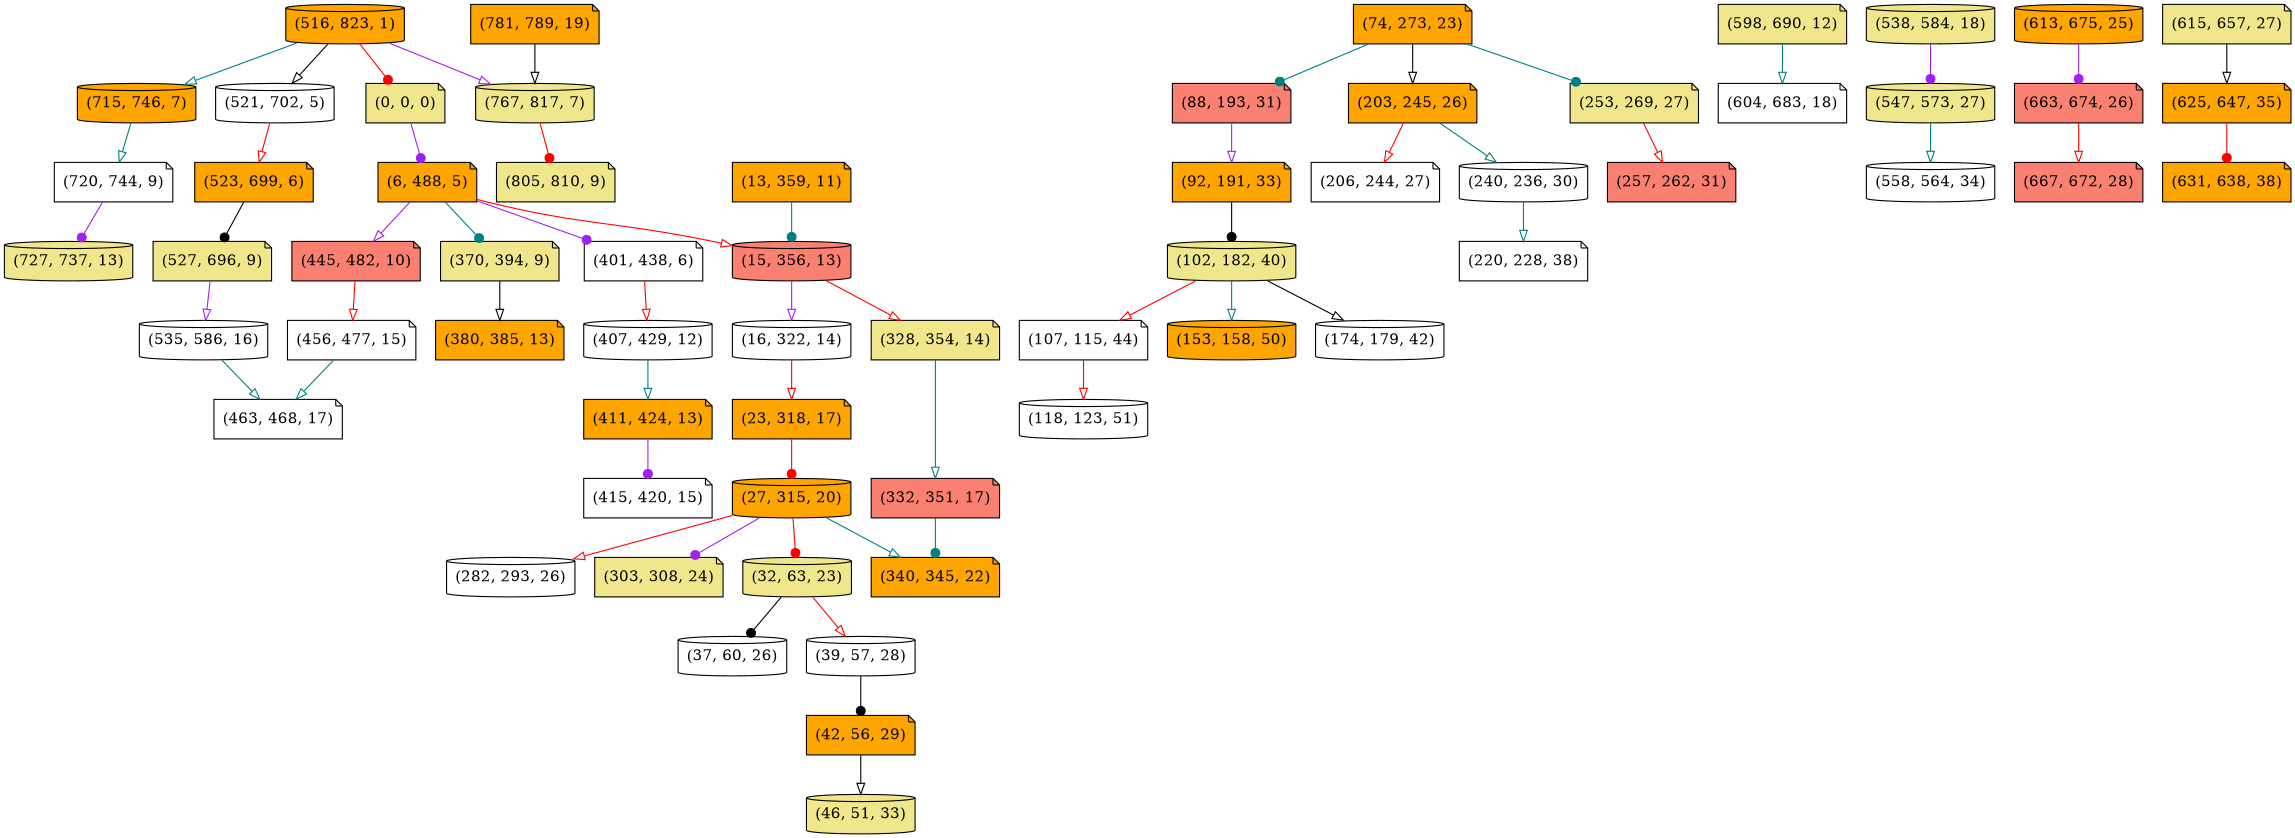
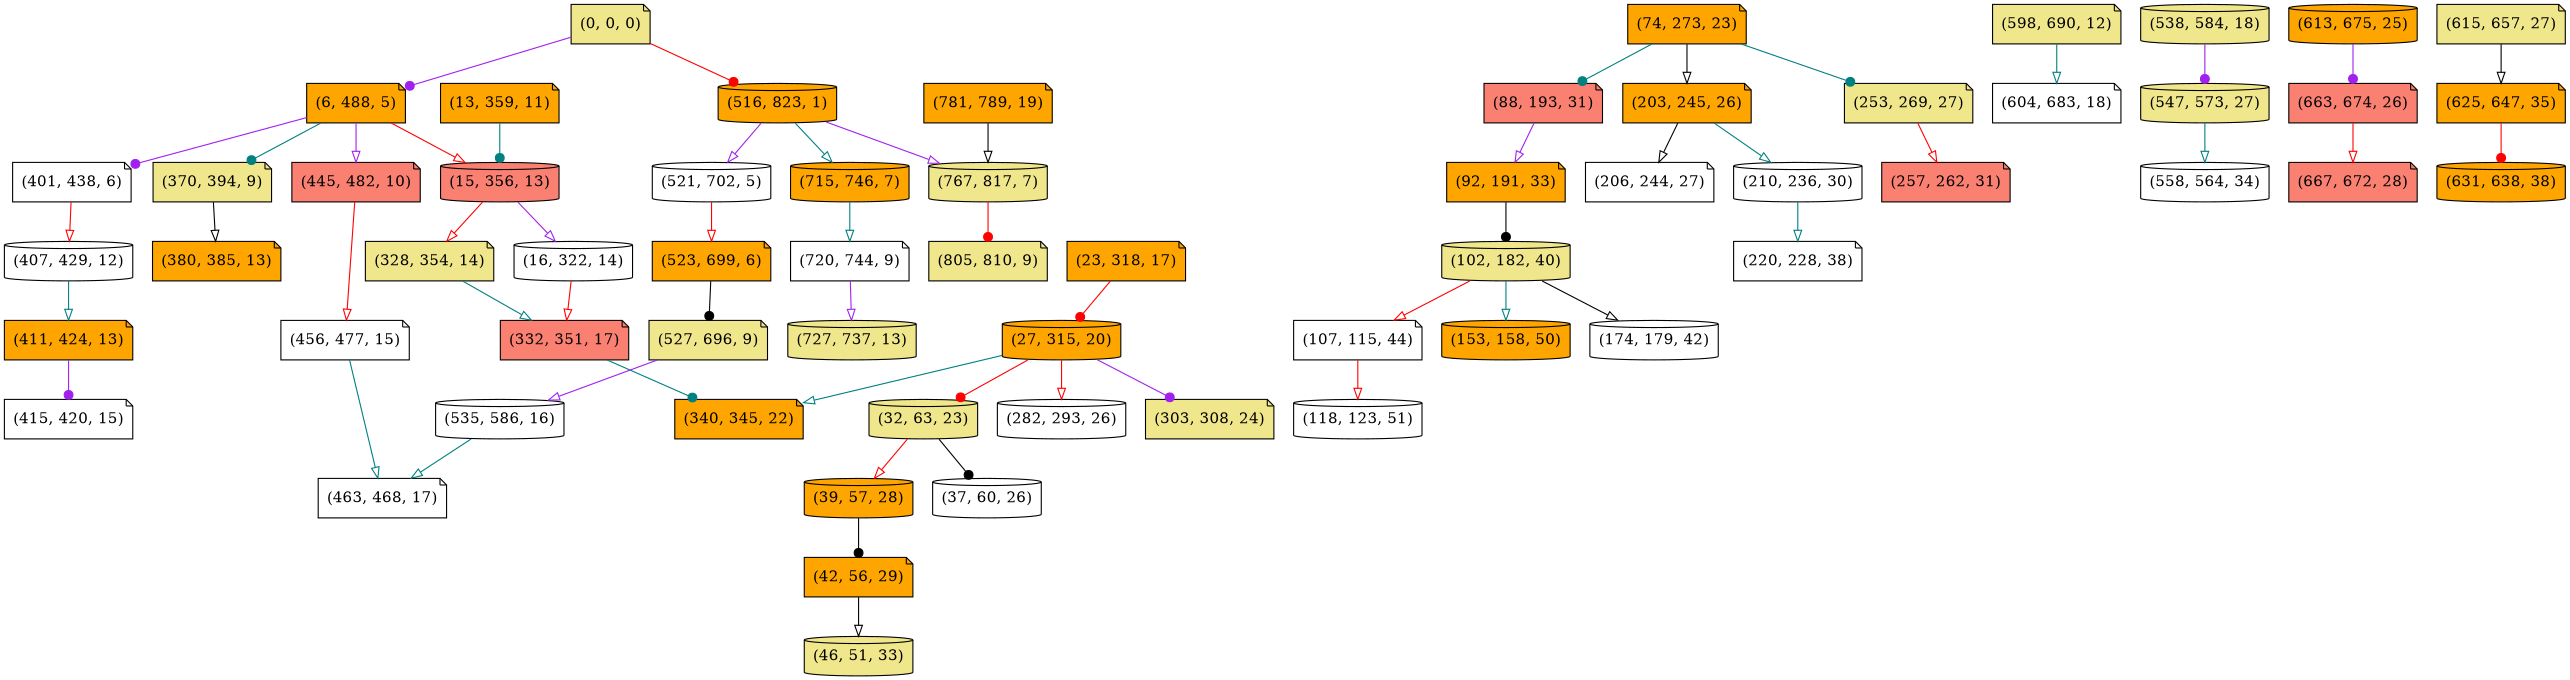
(314, 60) -> (748, 138)
(373, 60) -> (690, 62)
(1396, 138) -> (1671, 138)
(1523, 182) -> (1798, 182)
(2227, 182) -> (2501, 182)
(93, 218) -> (851, 295)
(792, 374) -> (570, 295)
(861, 656) -> (859, 498)
